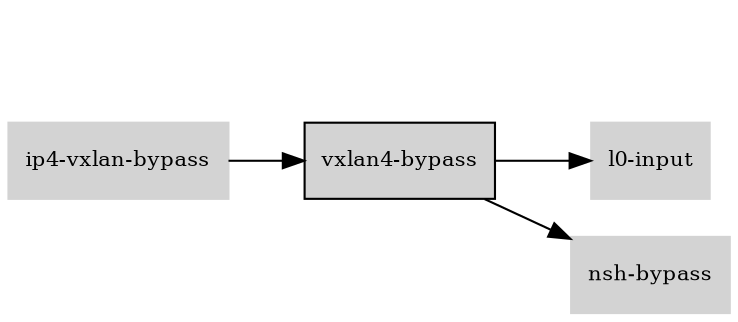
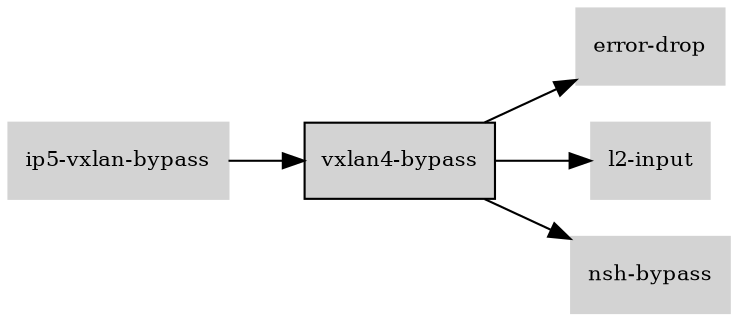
none -> (650, 47)
(118, 161) -> (118, 161)
(650, 161) -> (650, 161)
